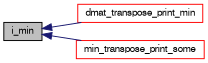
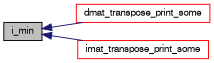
(140, 13) -> (143, 13)
(140, 50) -> (143, 50)
